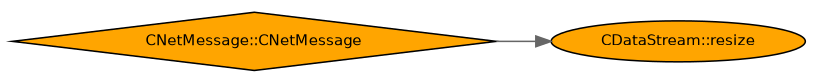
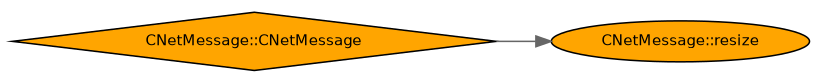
(678, 41) -> (680, 41)
